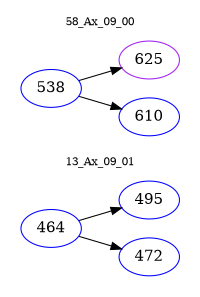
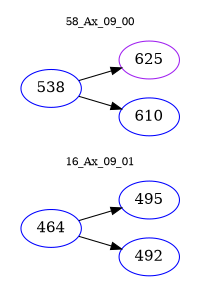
(100, 163) -> (100, 163)
(149, 257) -> (149, 257)
